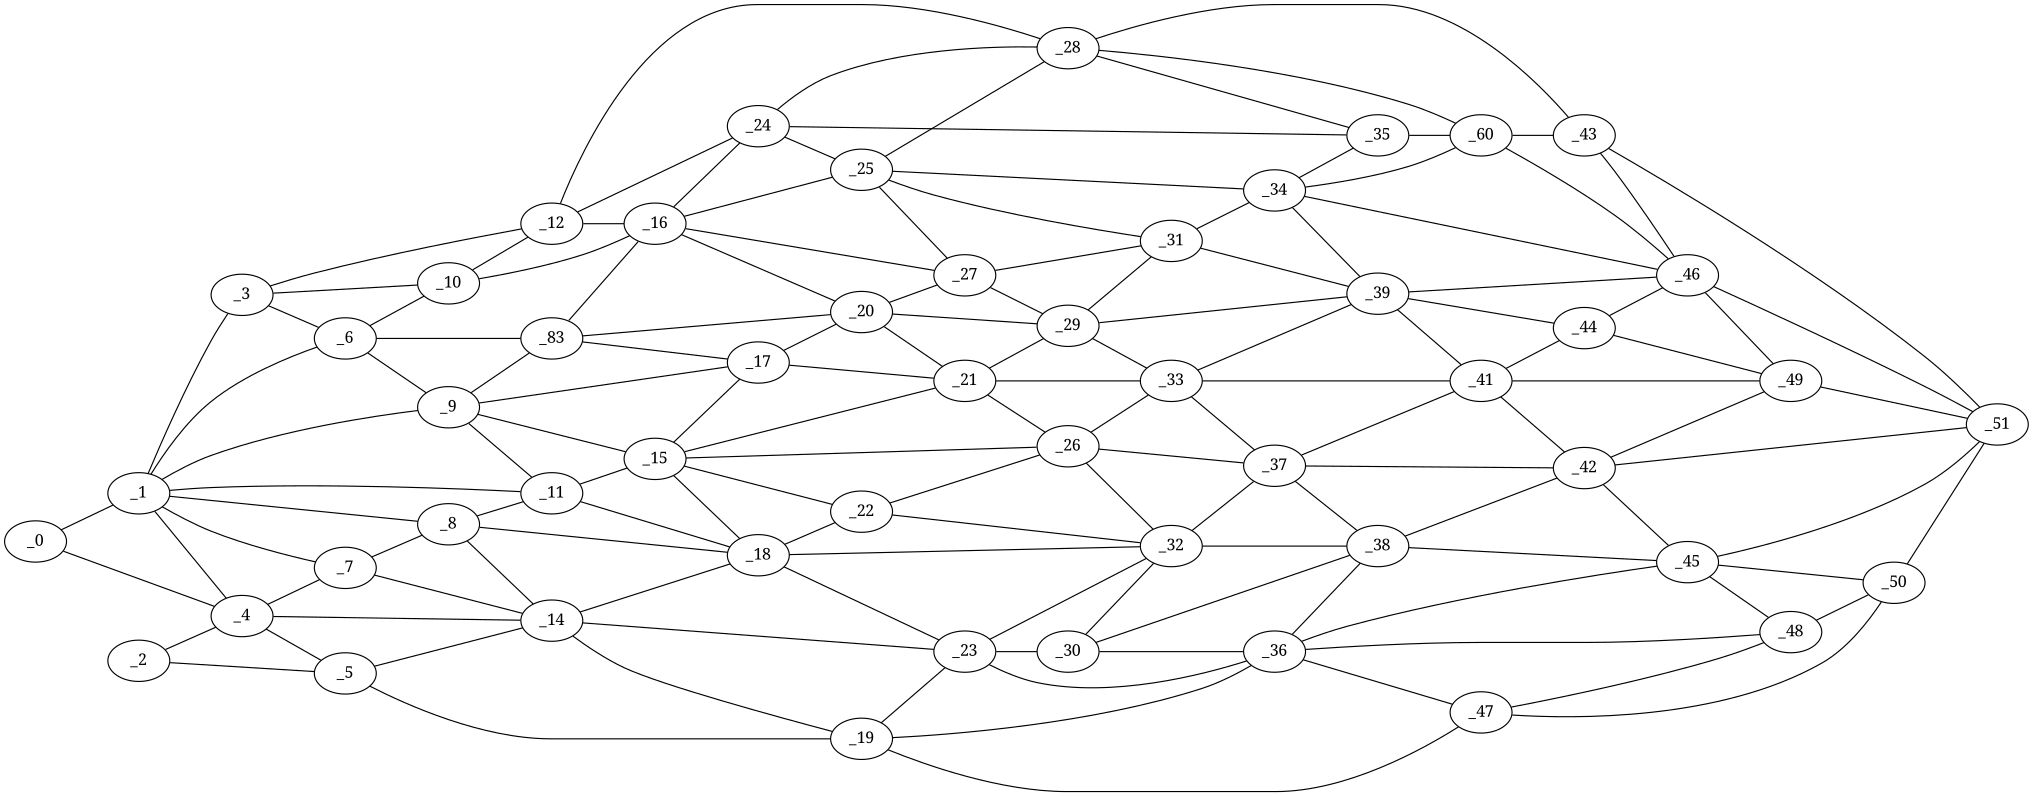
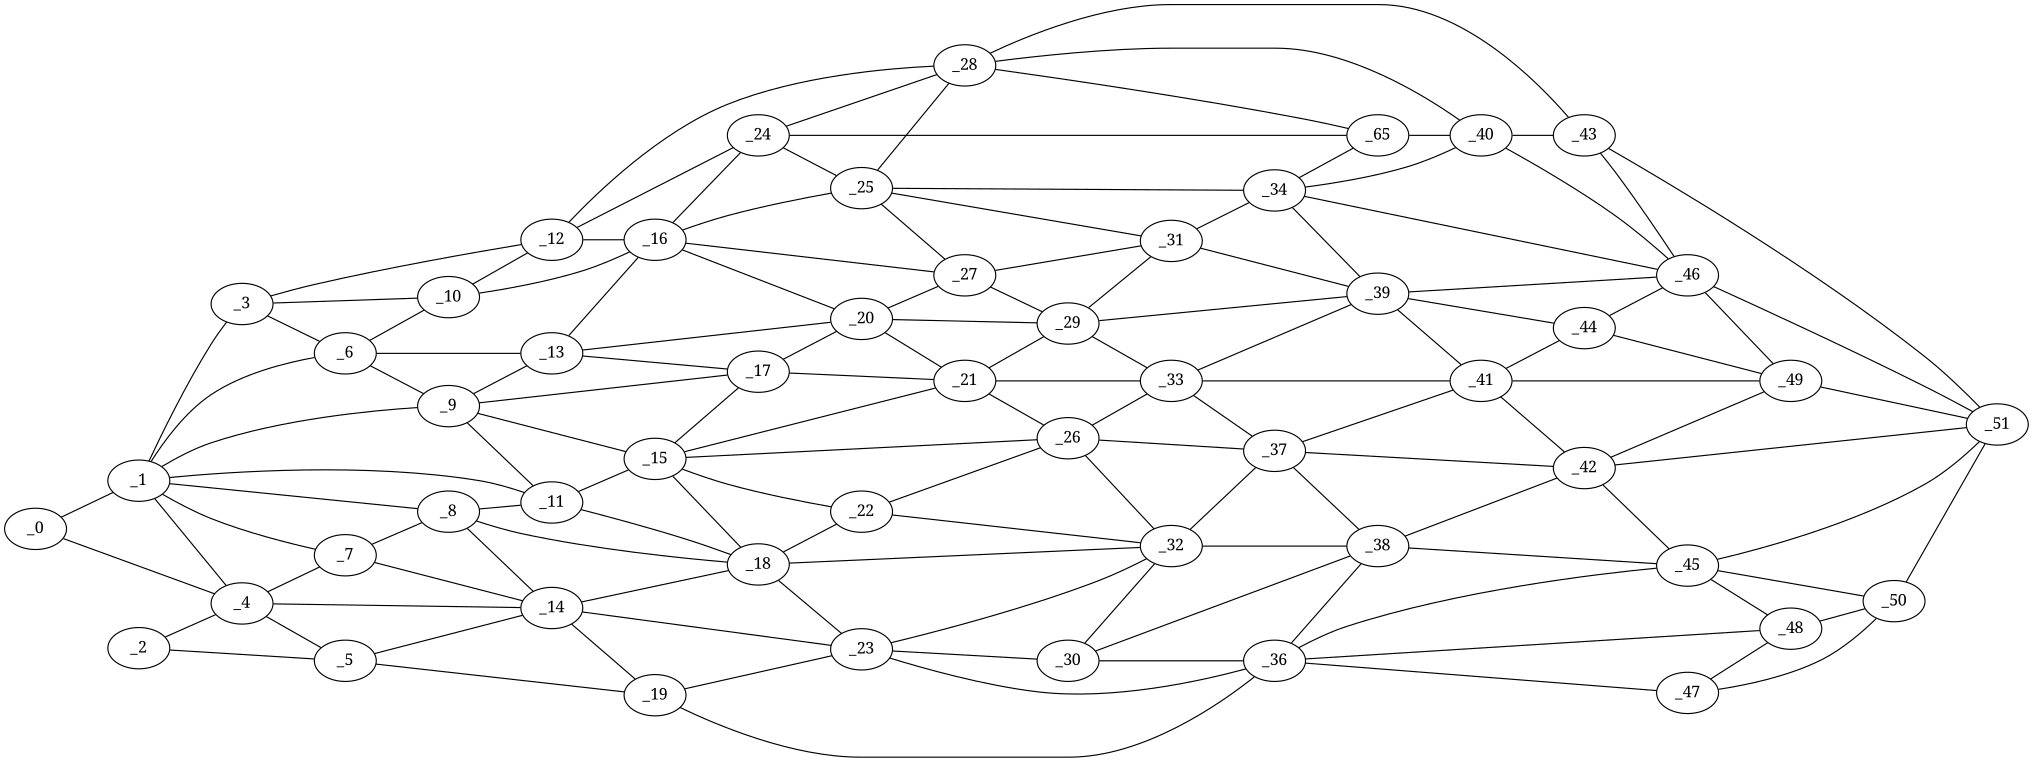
(1378, 135) -> (1378, 135)
(1481, 135) -> (1481, 135)
(552, 338) -> (552, 353)
(1177, 792) -> none
